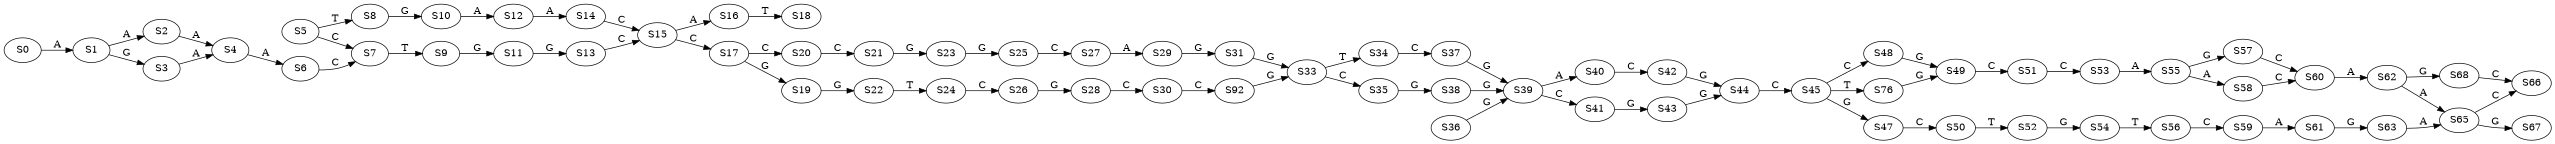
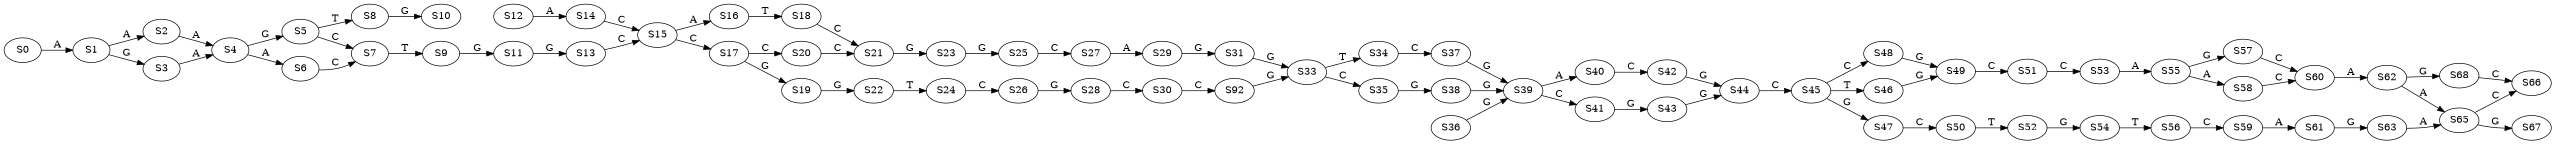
(474, 16) -> none
none -> (834, 33)
none -> (262, 42)
(1883, 91) -> (1883, 91)
